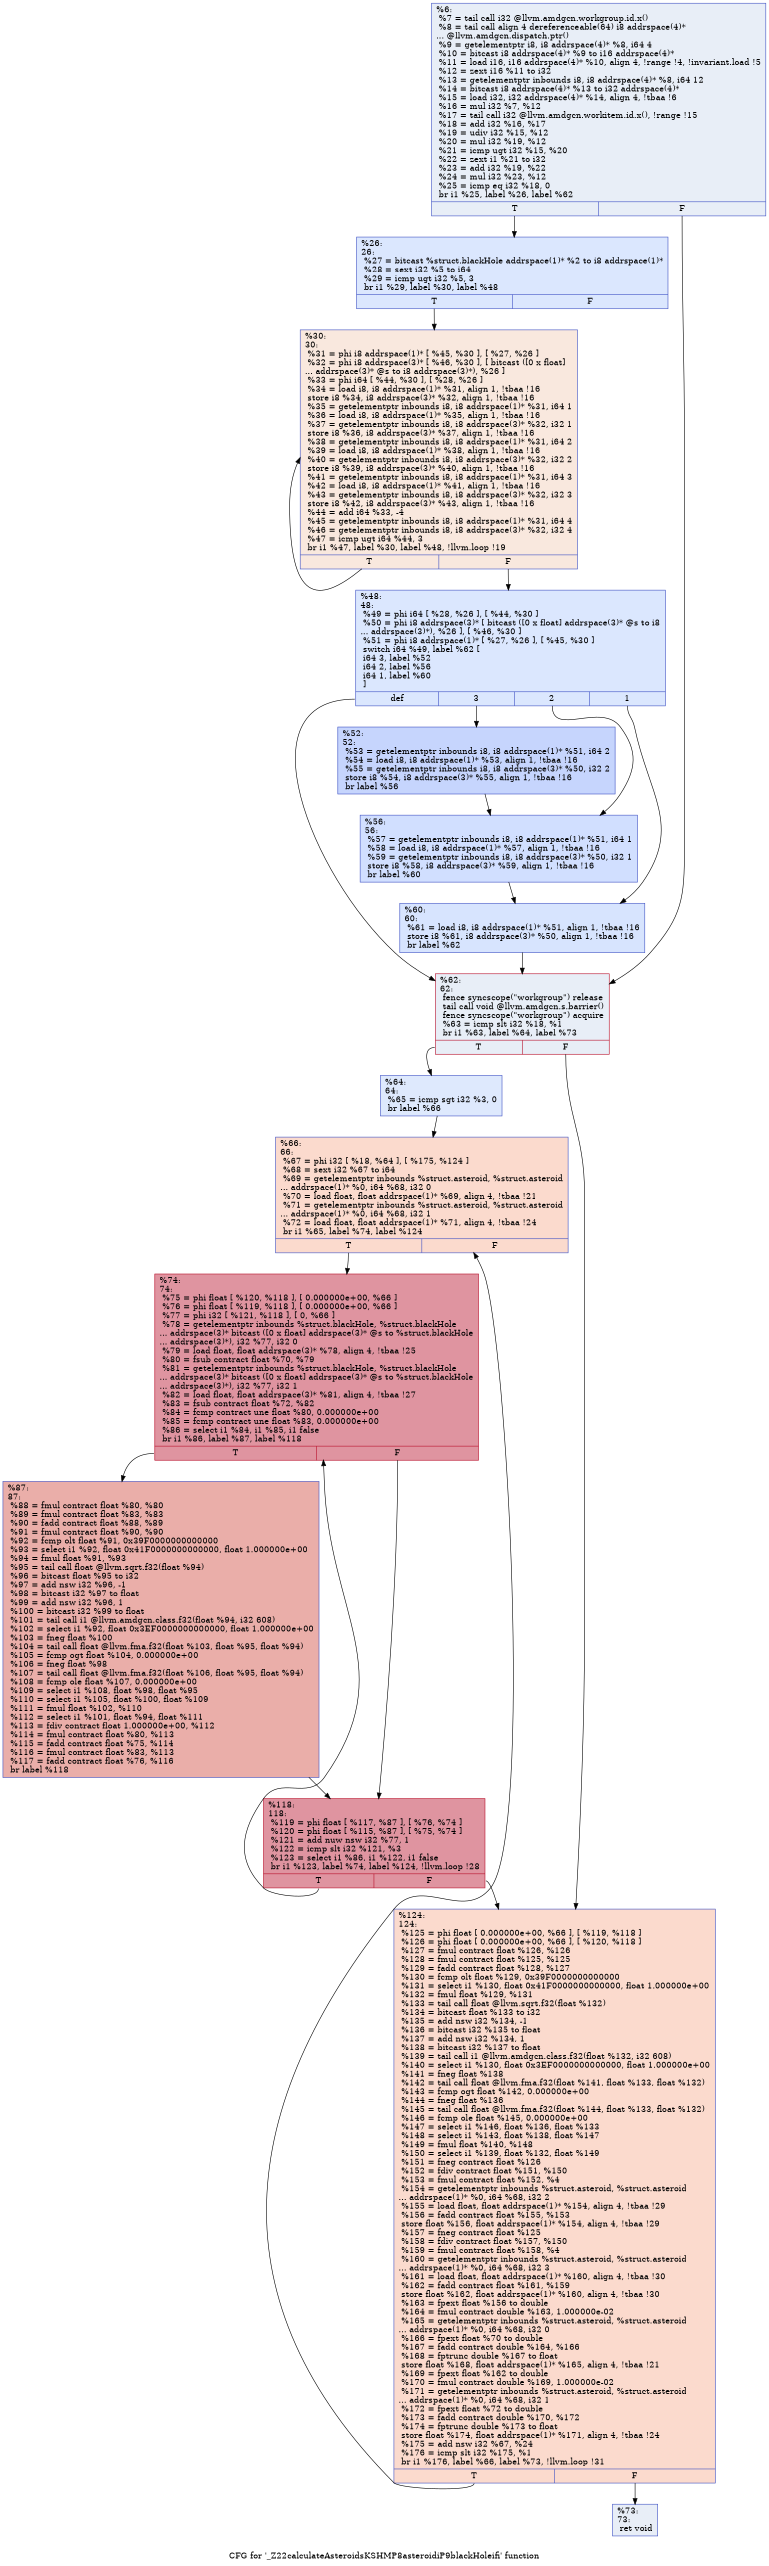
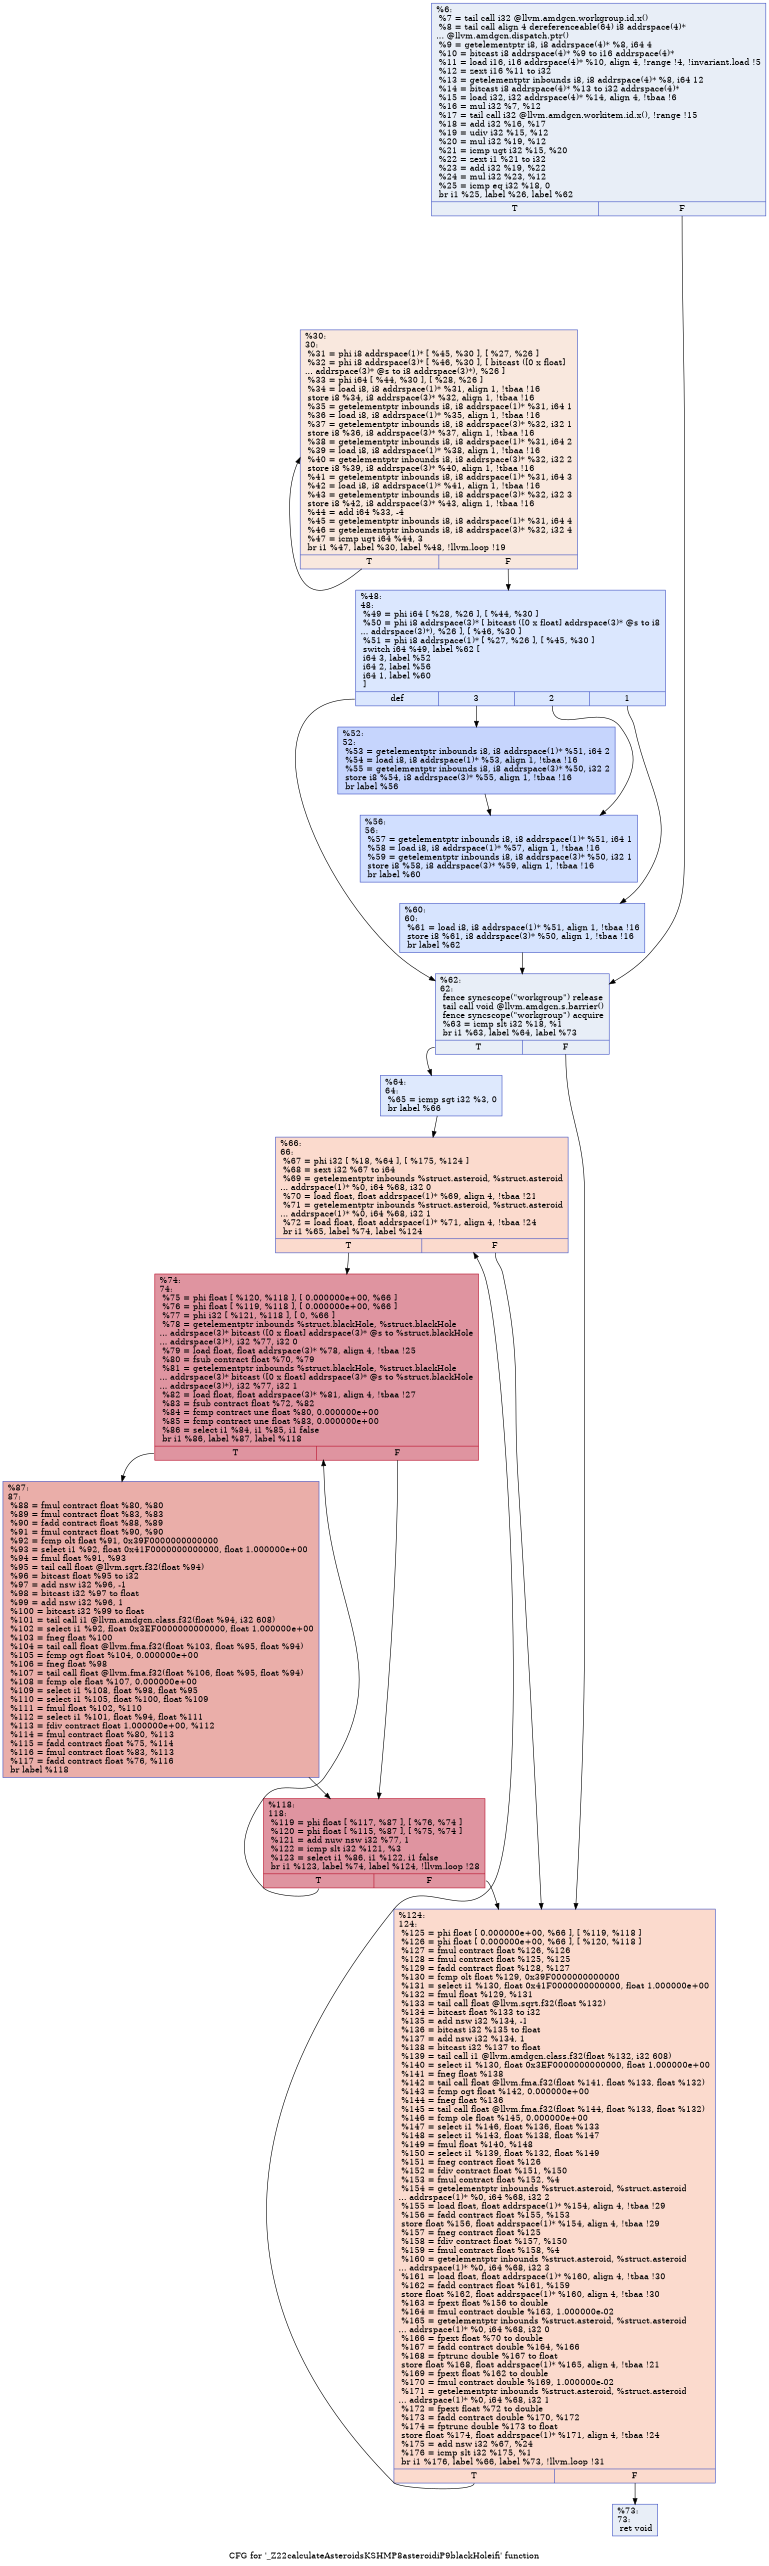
(512, 273) -> none
(511, 890) -> none
(522, 1014) -> (522, 1014)
none -> (524, 1577)
